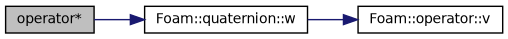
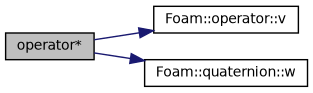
(325, 20) -> (117, 36)
